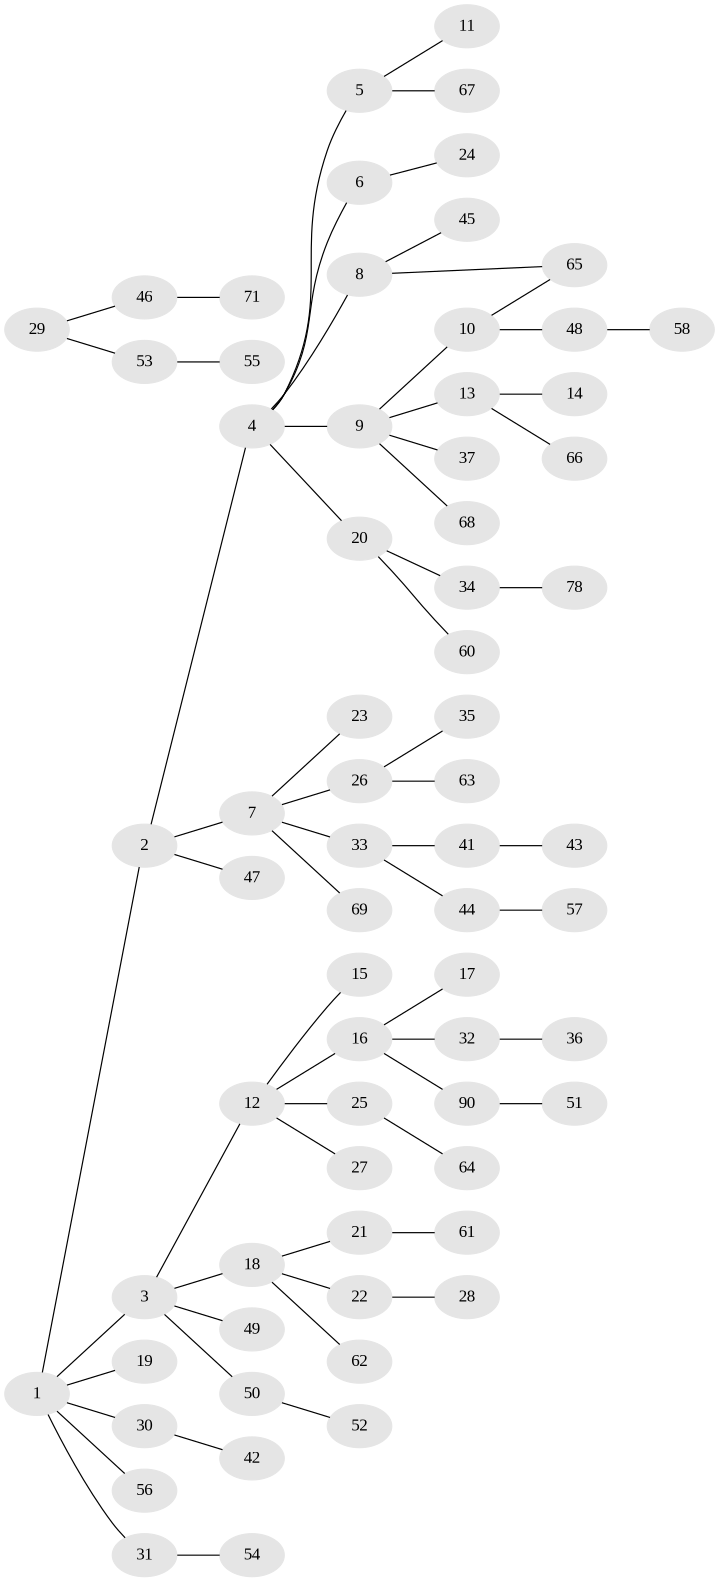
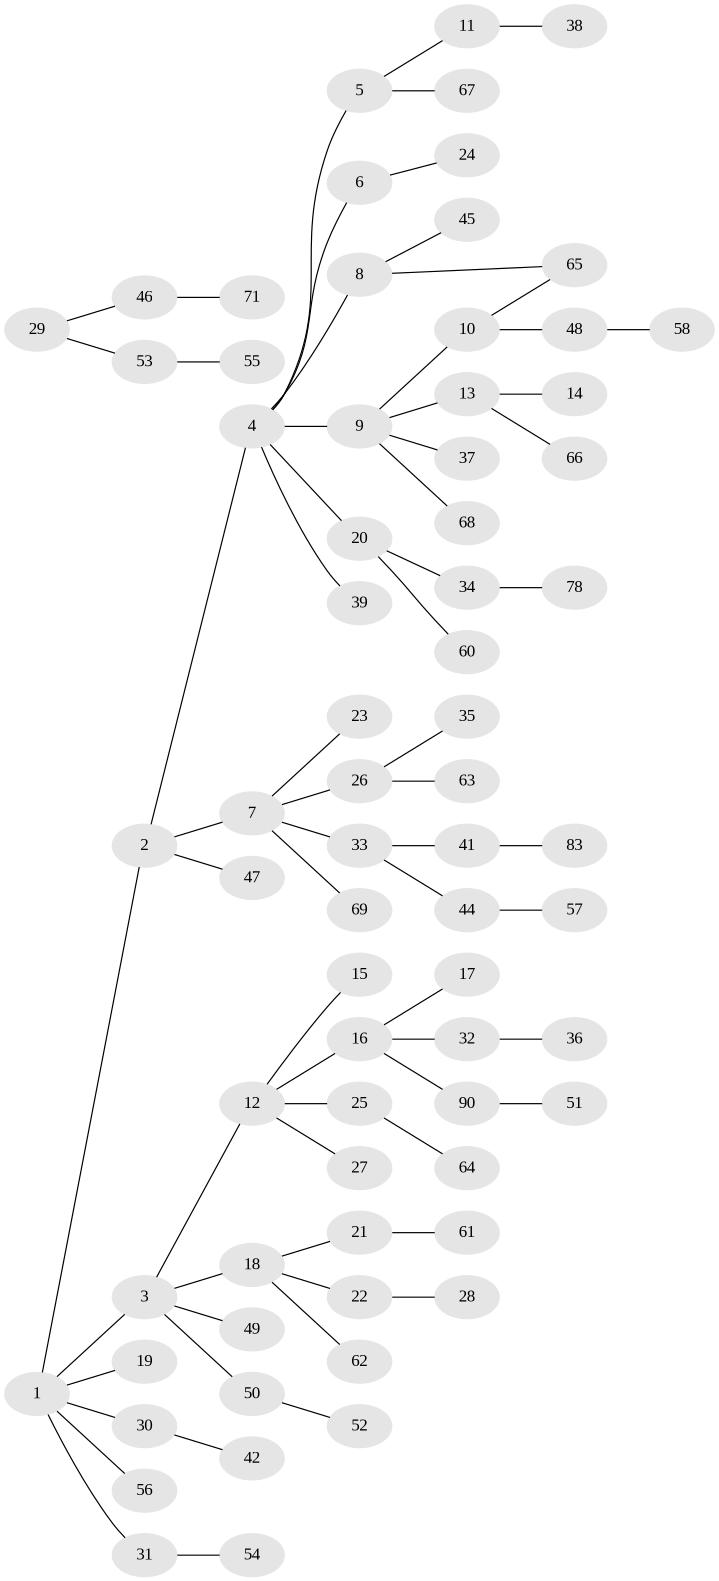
none -> (575, 26)
none -> (360, 603)
(575, 846) -> (575, 846)
